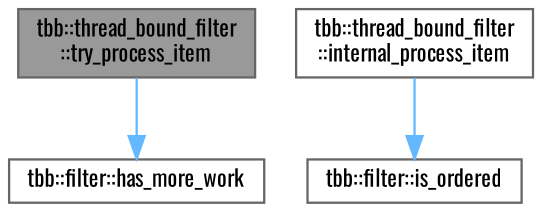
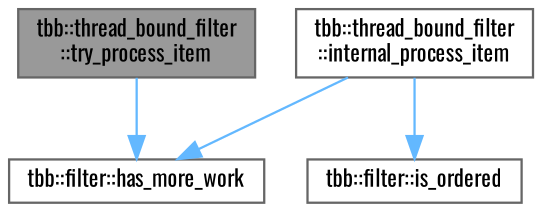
none -> (273, 113)
